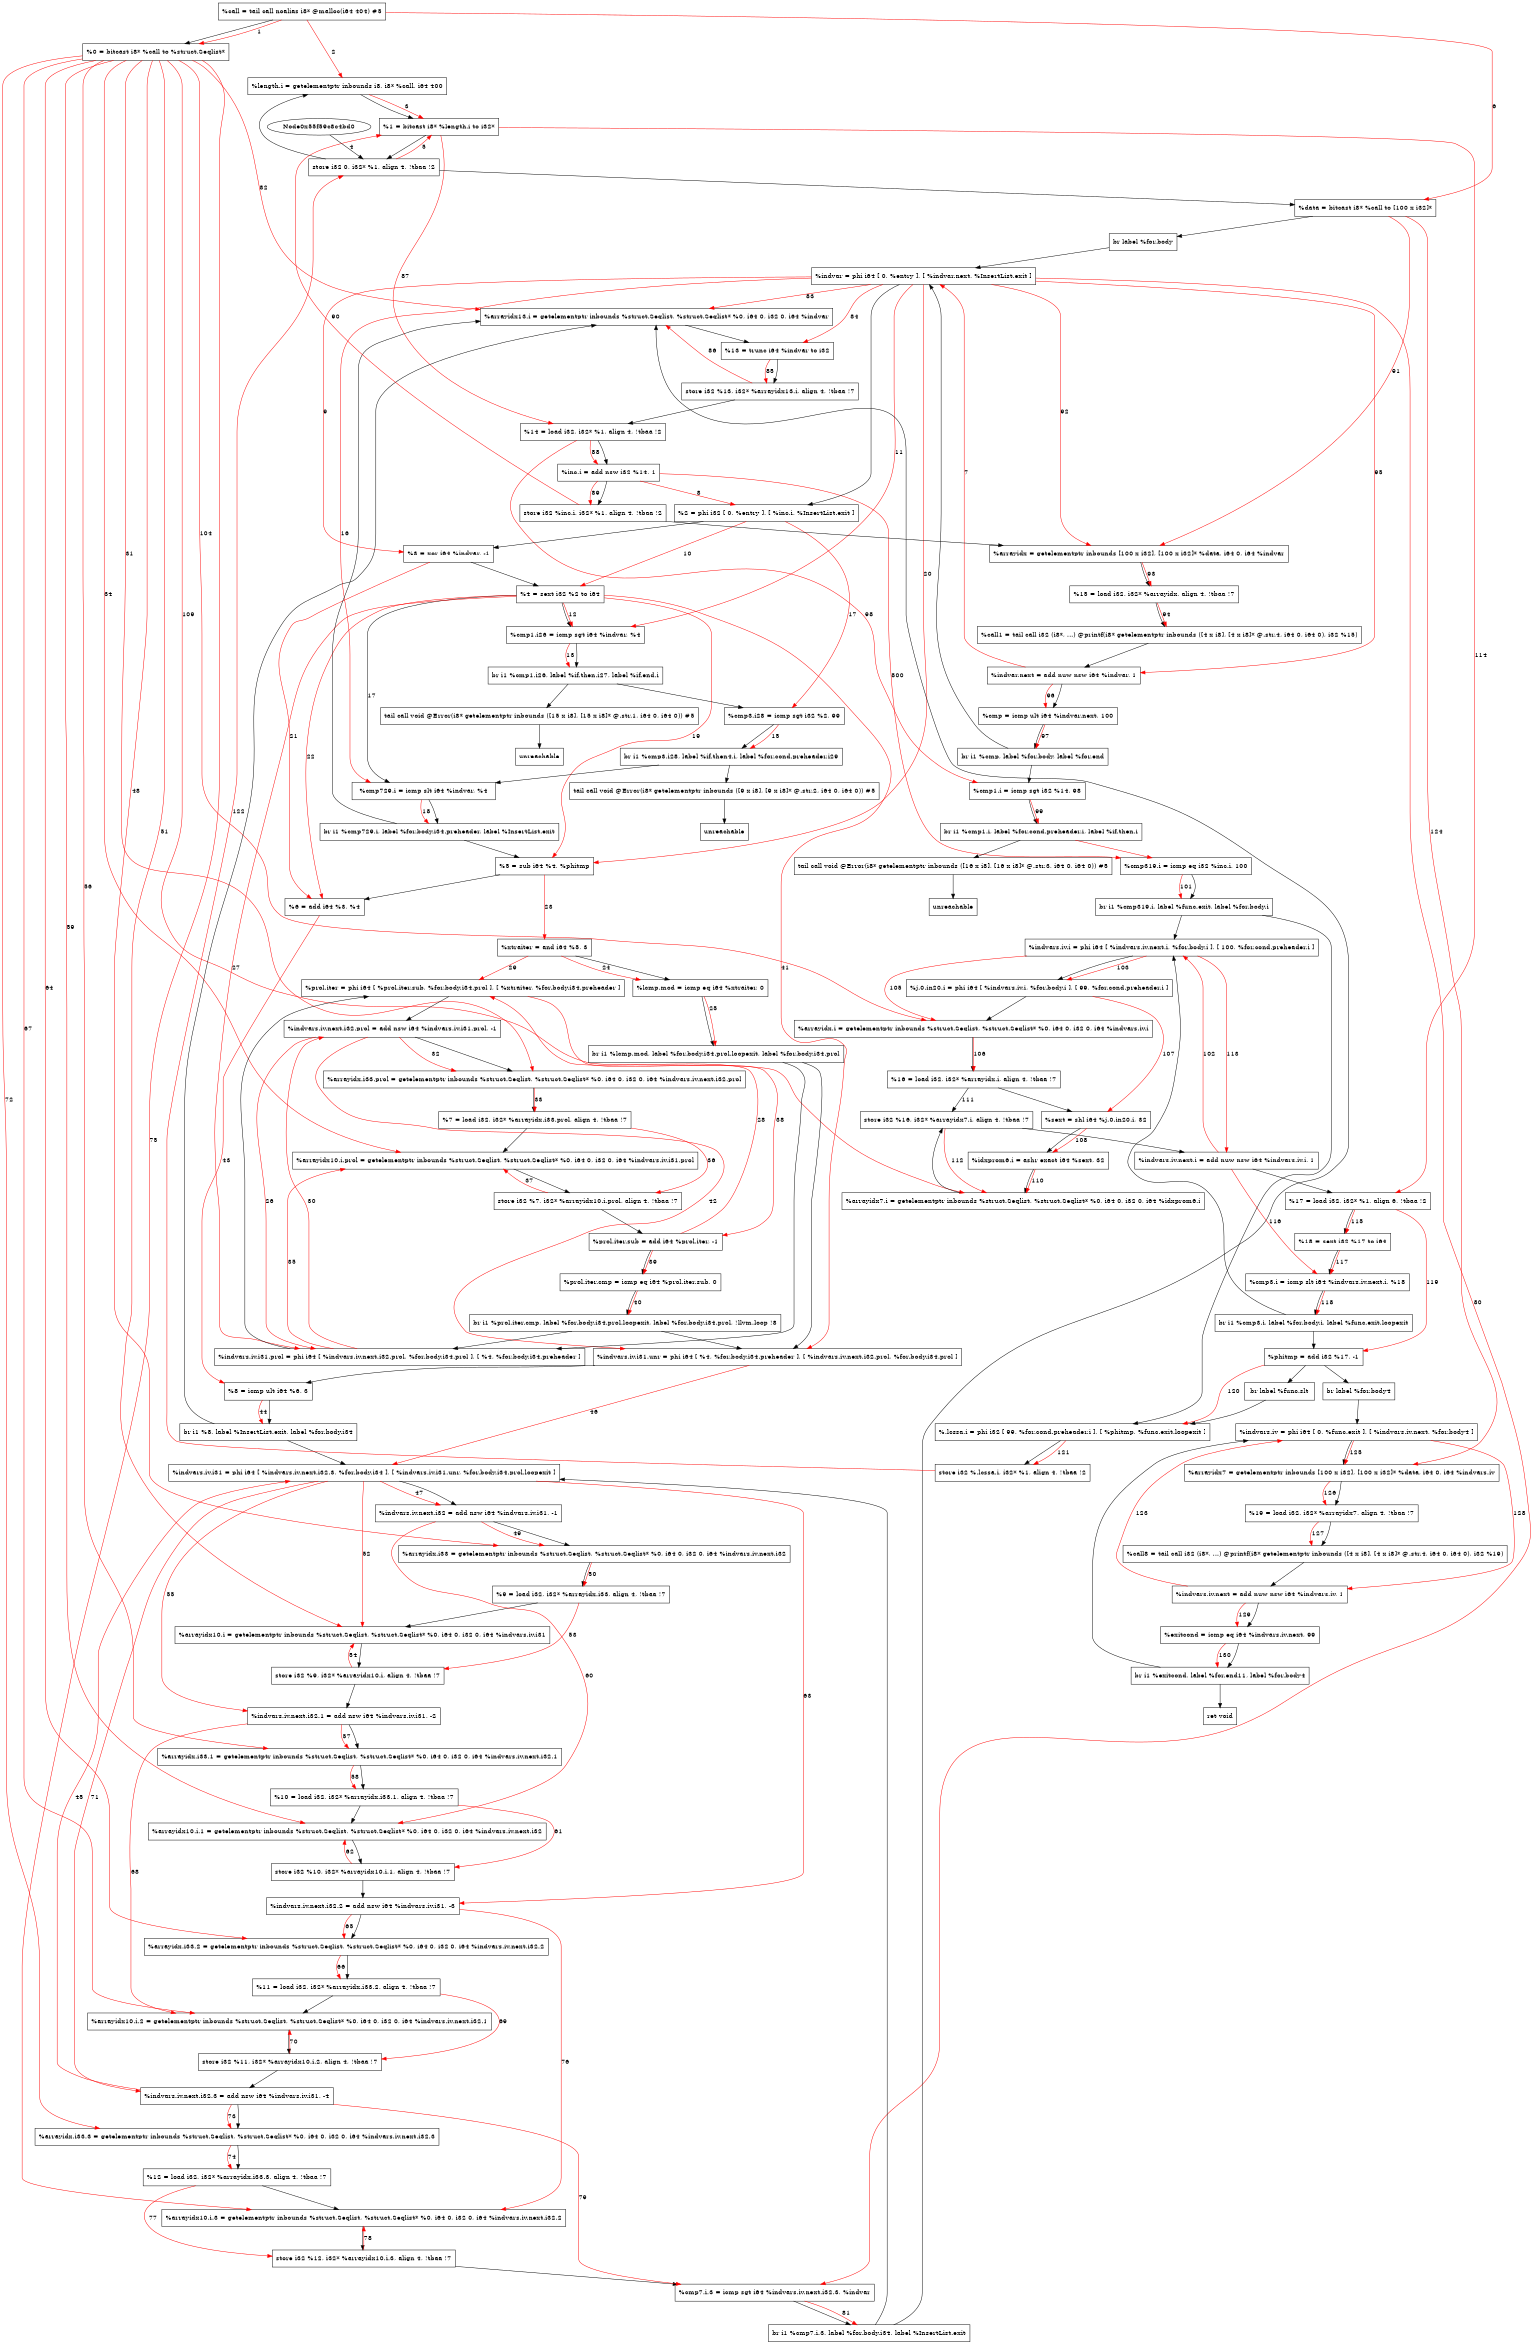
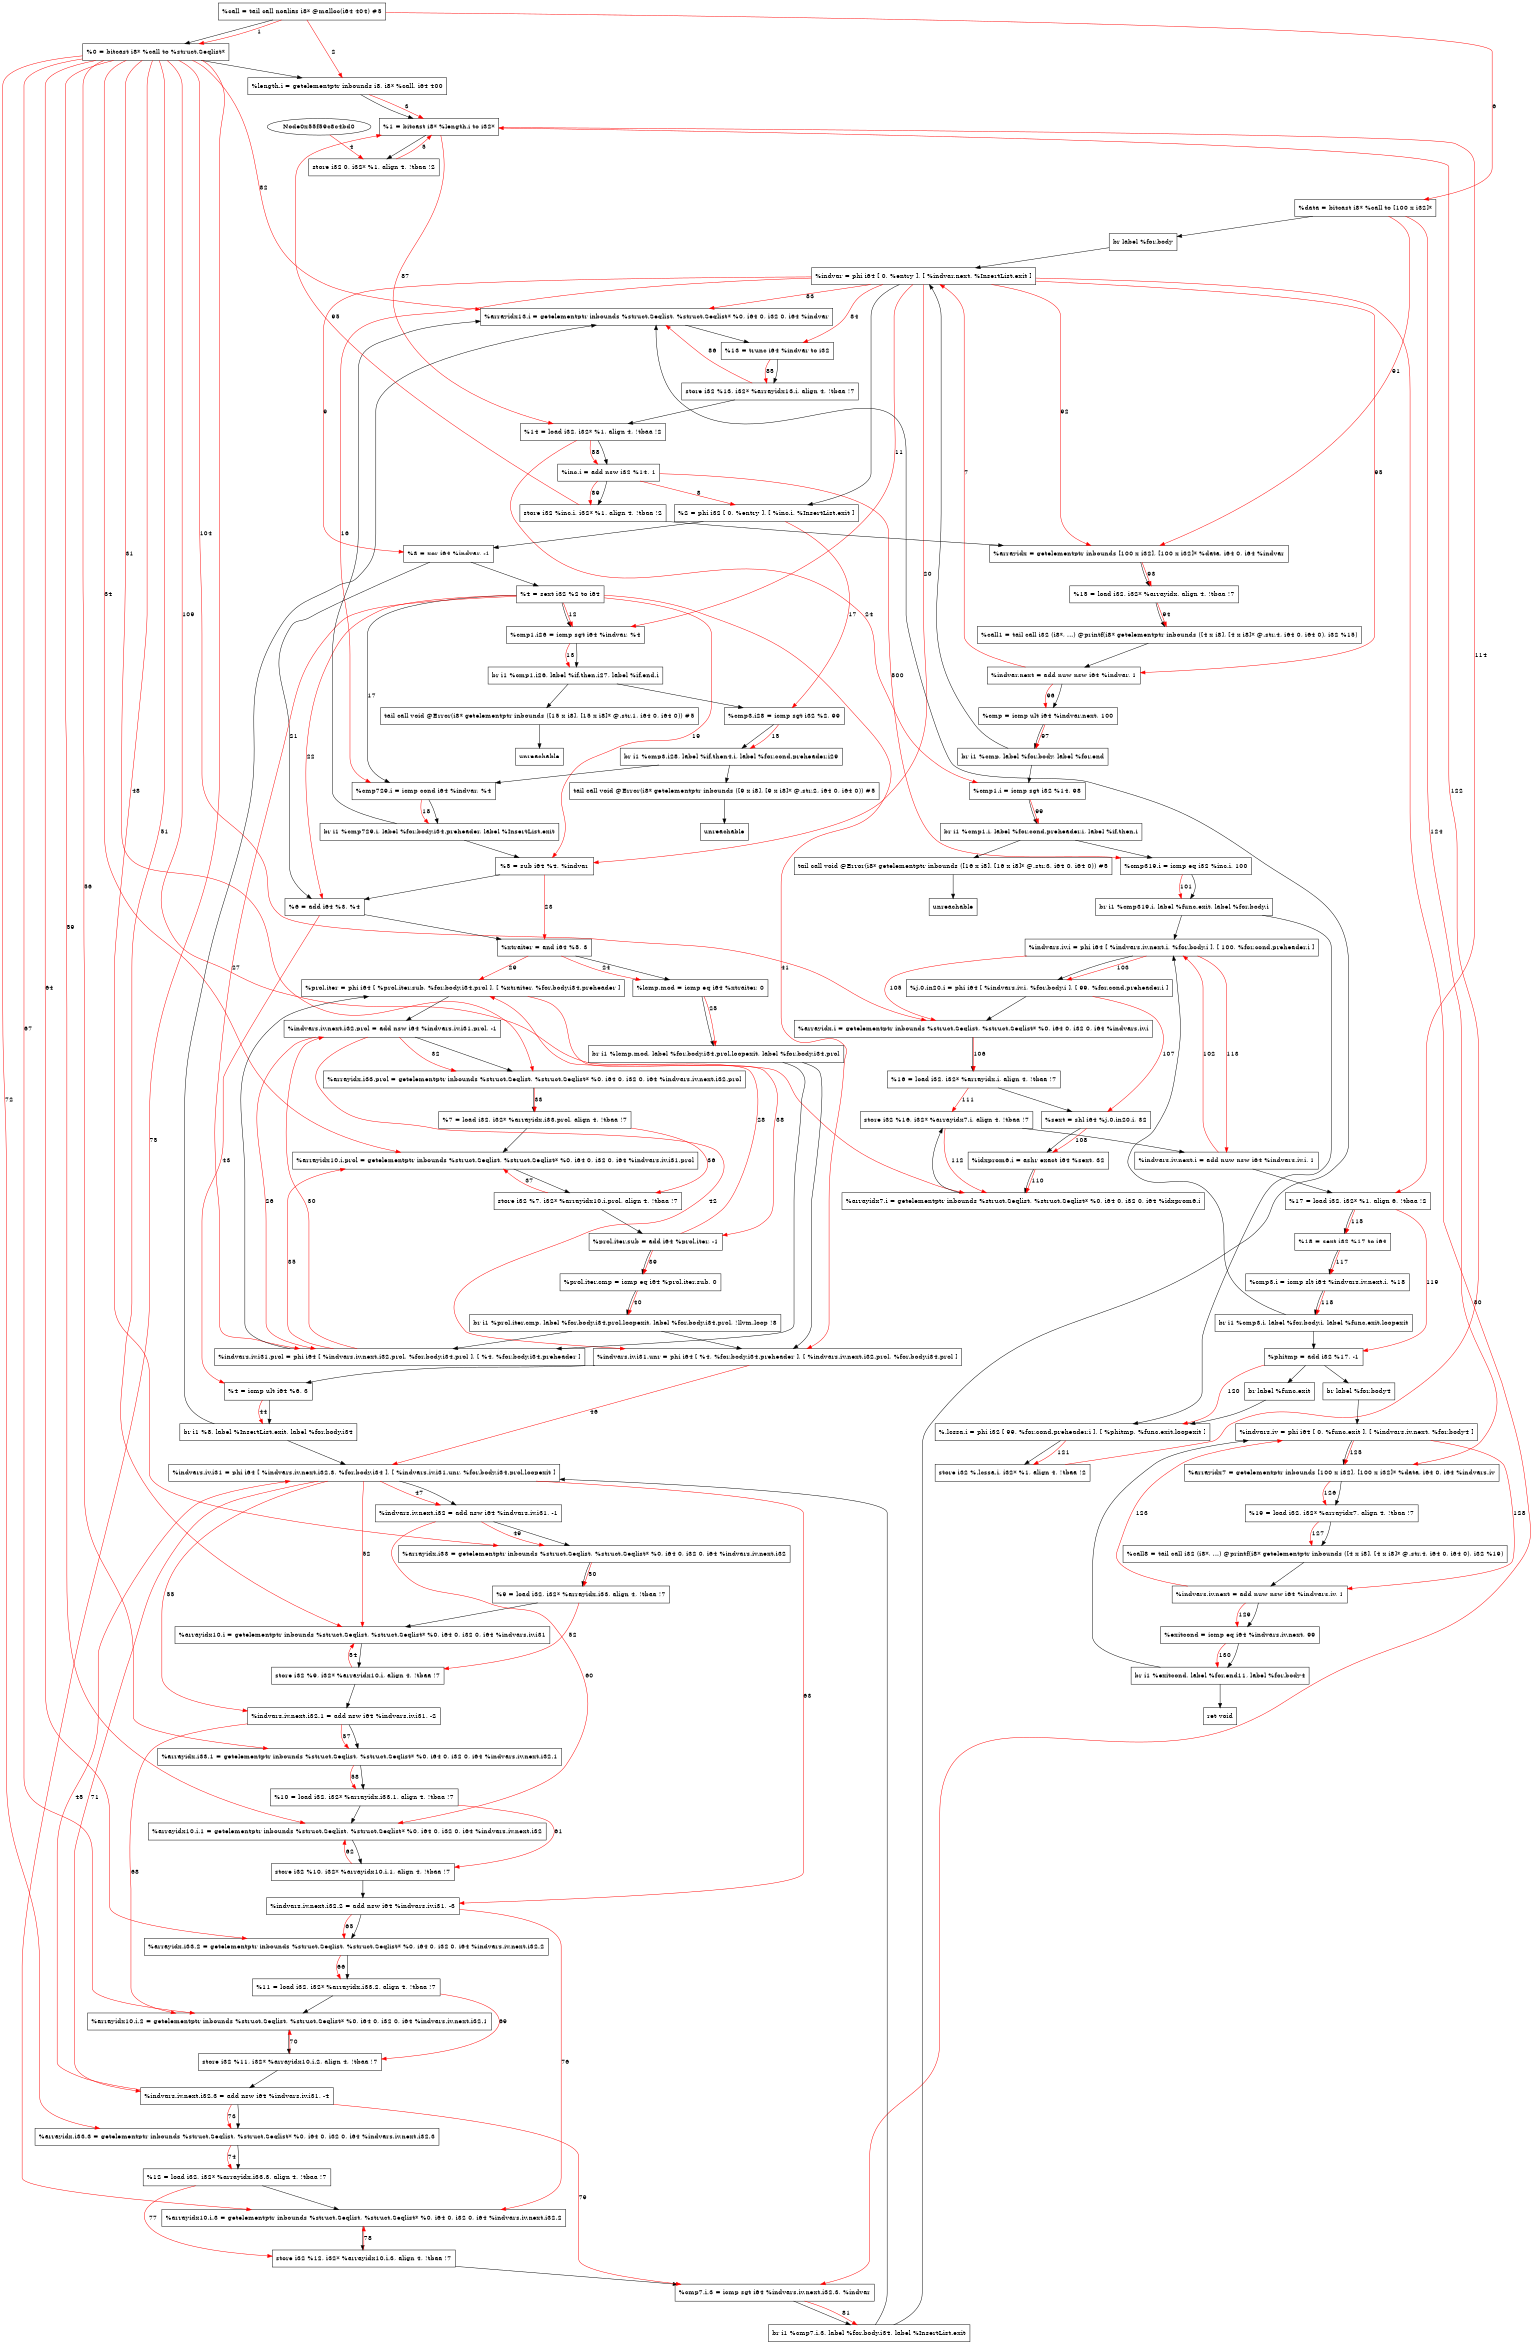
(264, 136) -> (249, 69)
(345, 146) -> (345, 146)
(865, 187) -> none
(336, 317) -> (336, 317)
(666, 553) -> none
(869, 615) -> (869, 615)
(282, 686) -> (282, 686)
(424, 791) -> (424, 791)
(1111, 848) -> (1111, 848)
(545, 866) -> (545, 866)
none -> (430, 927)
(962, 1098) -> (962, 1098)
(167, 1171) -> (1449, 501)
(1268, 1223) -> none
(268, 1391) -> (268, 1391)
(1280, 1391) -> (1280, 1391)
(573, 1635) -> (573, 1635)
